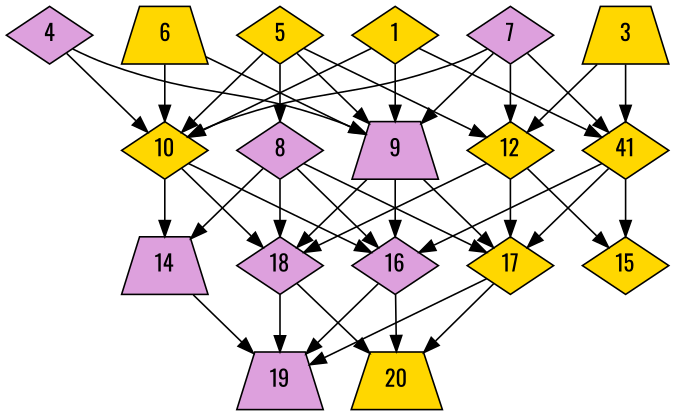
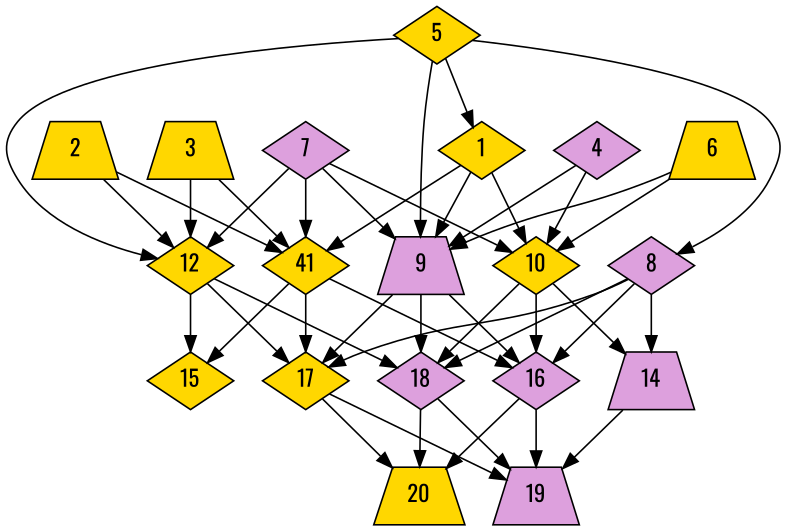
(232, 84) -> (456, 85)
none -> (75, 150)
